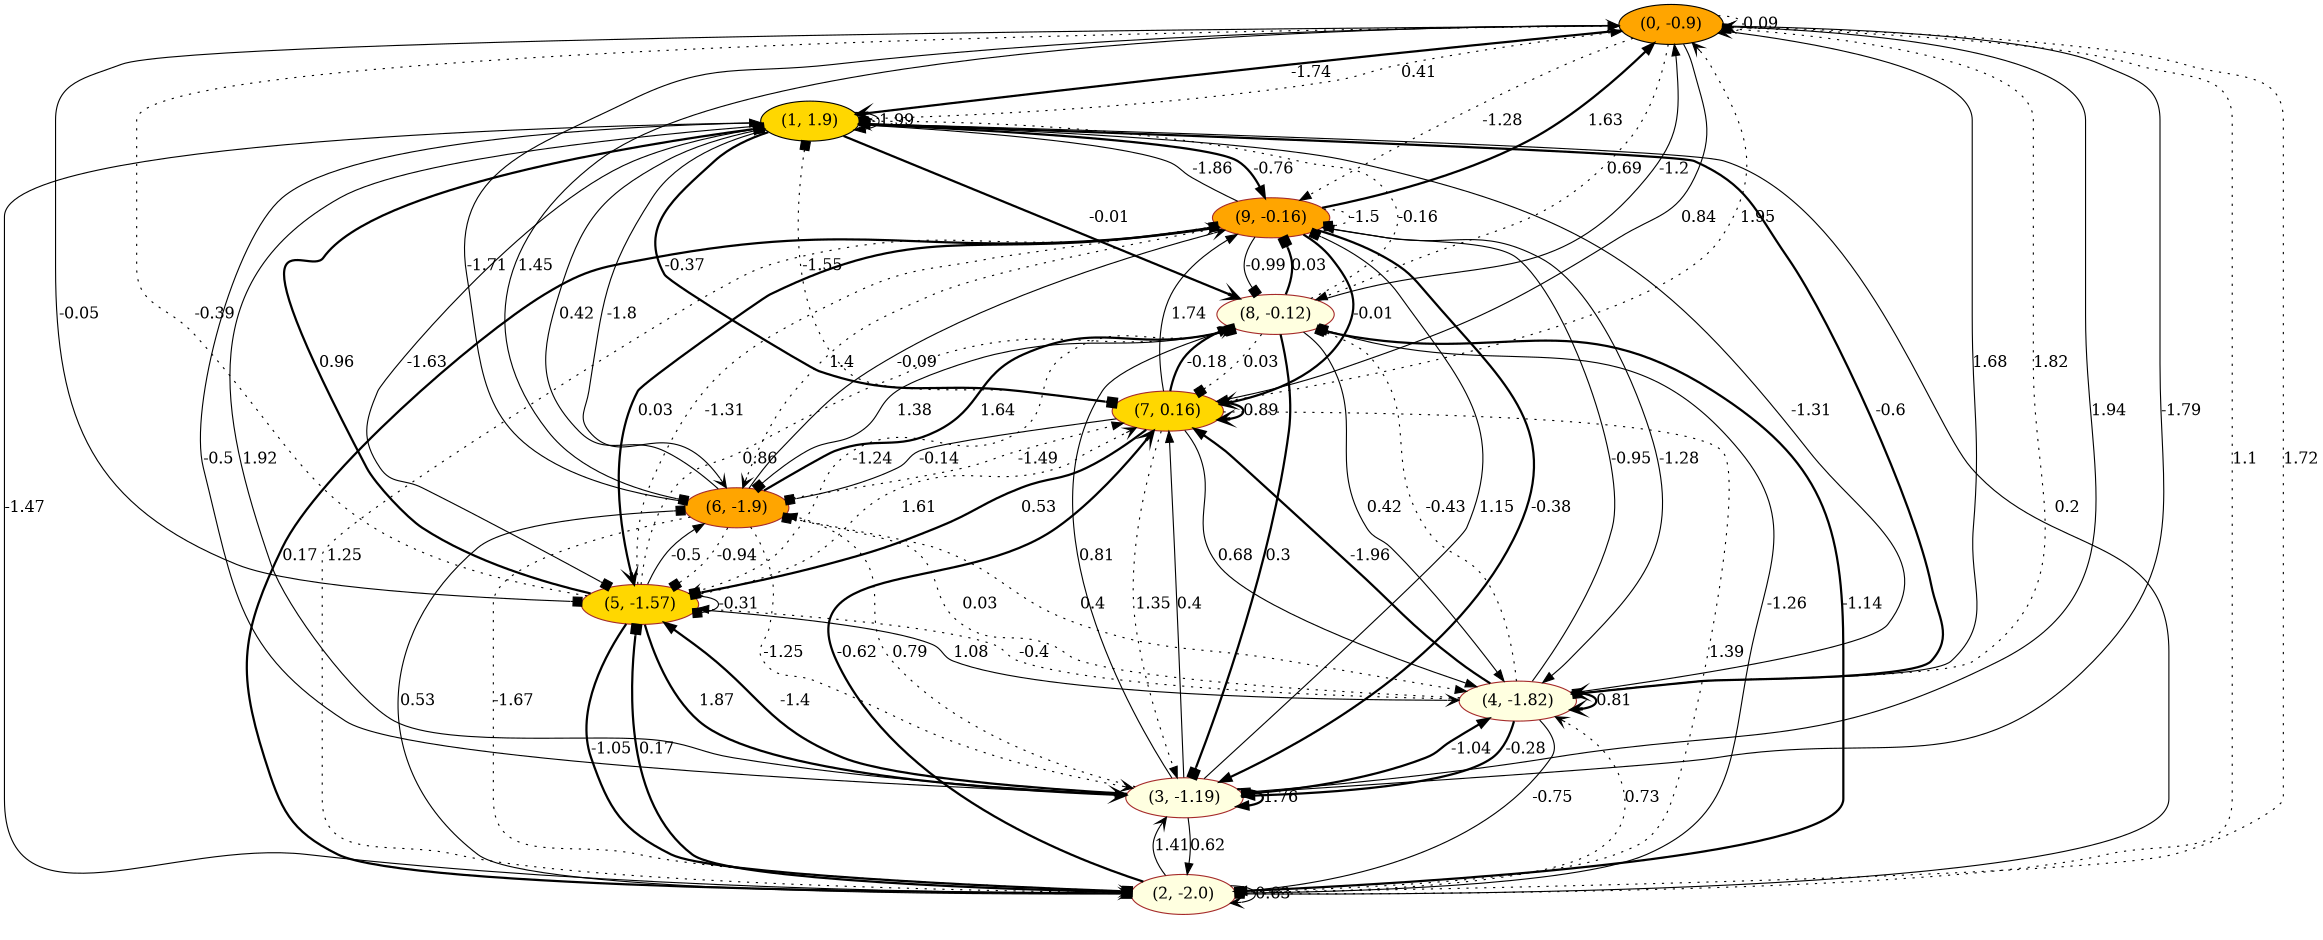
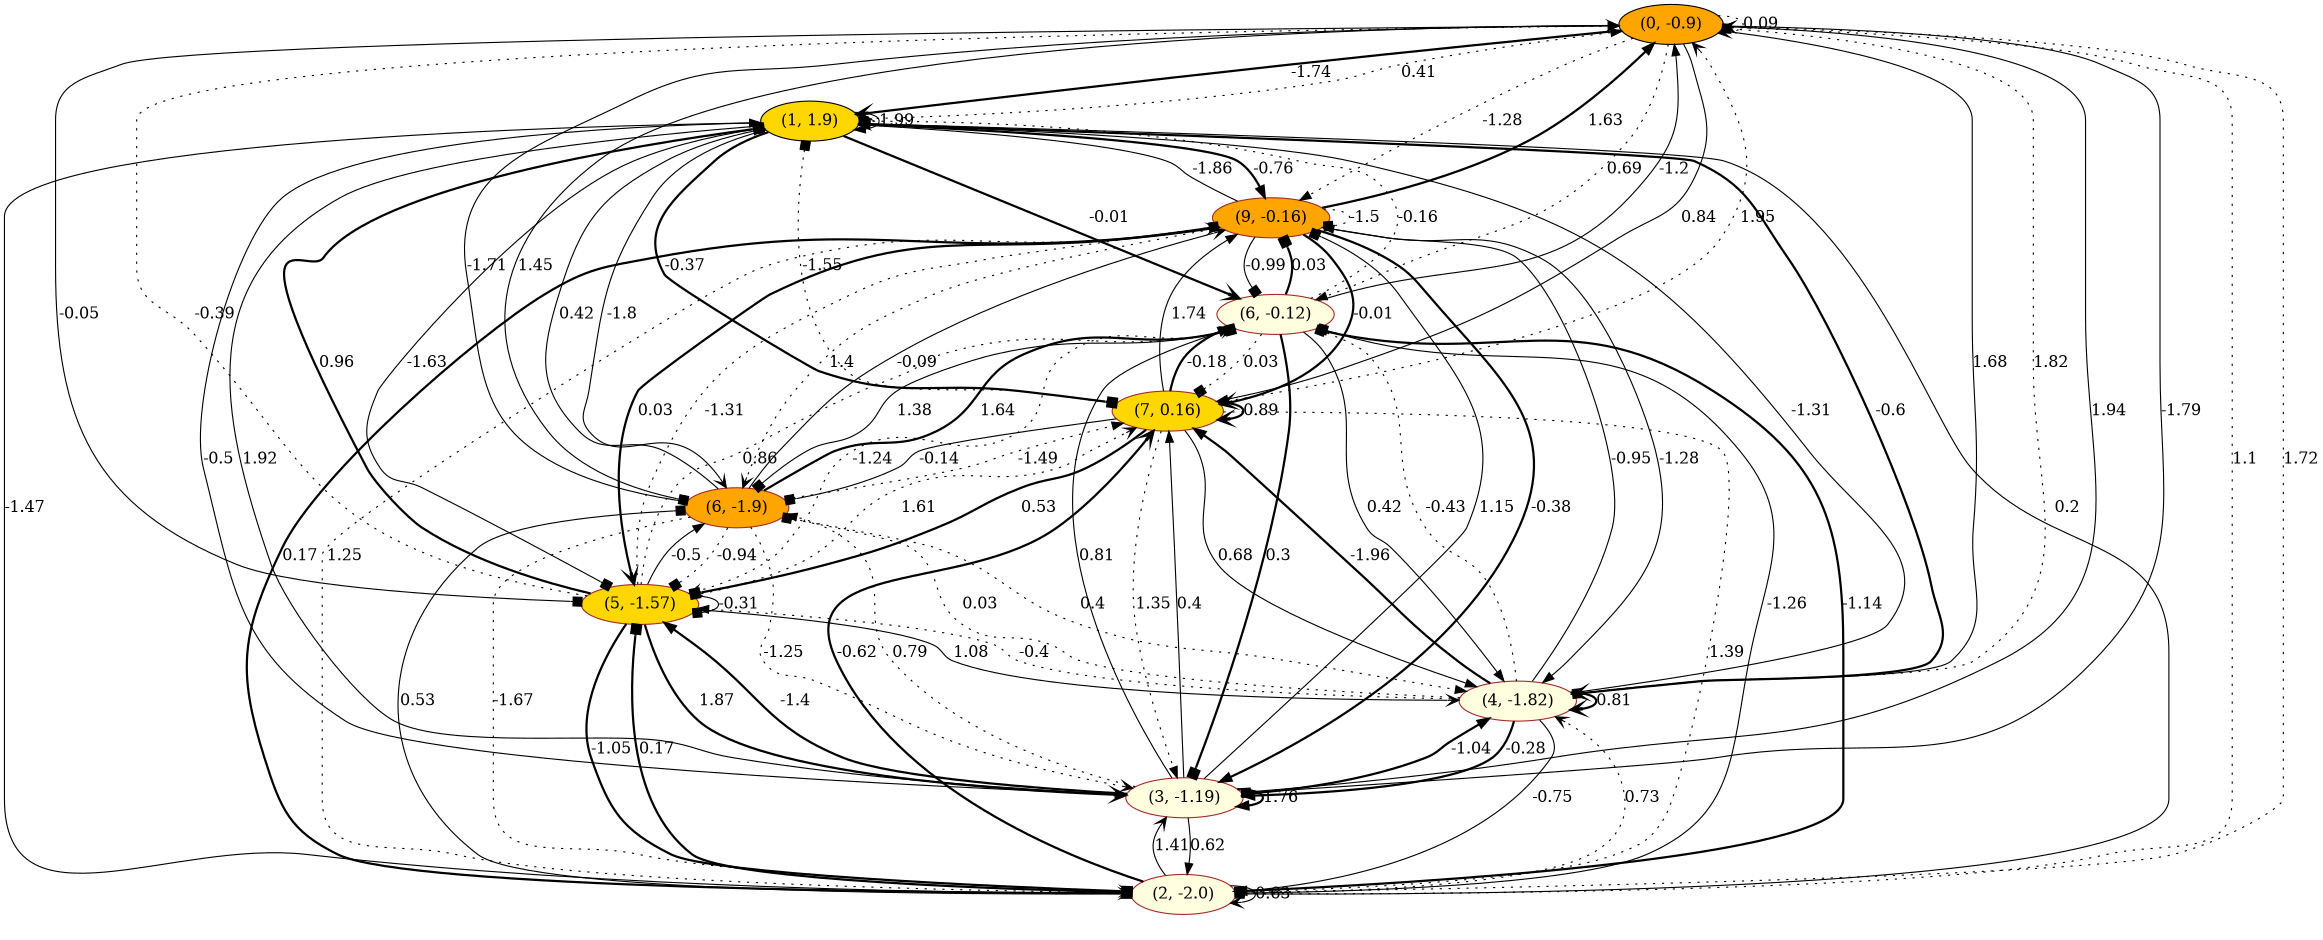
(1276, 314) -> (1276, 314)
